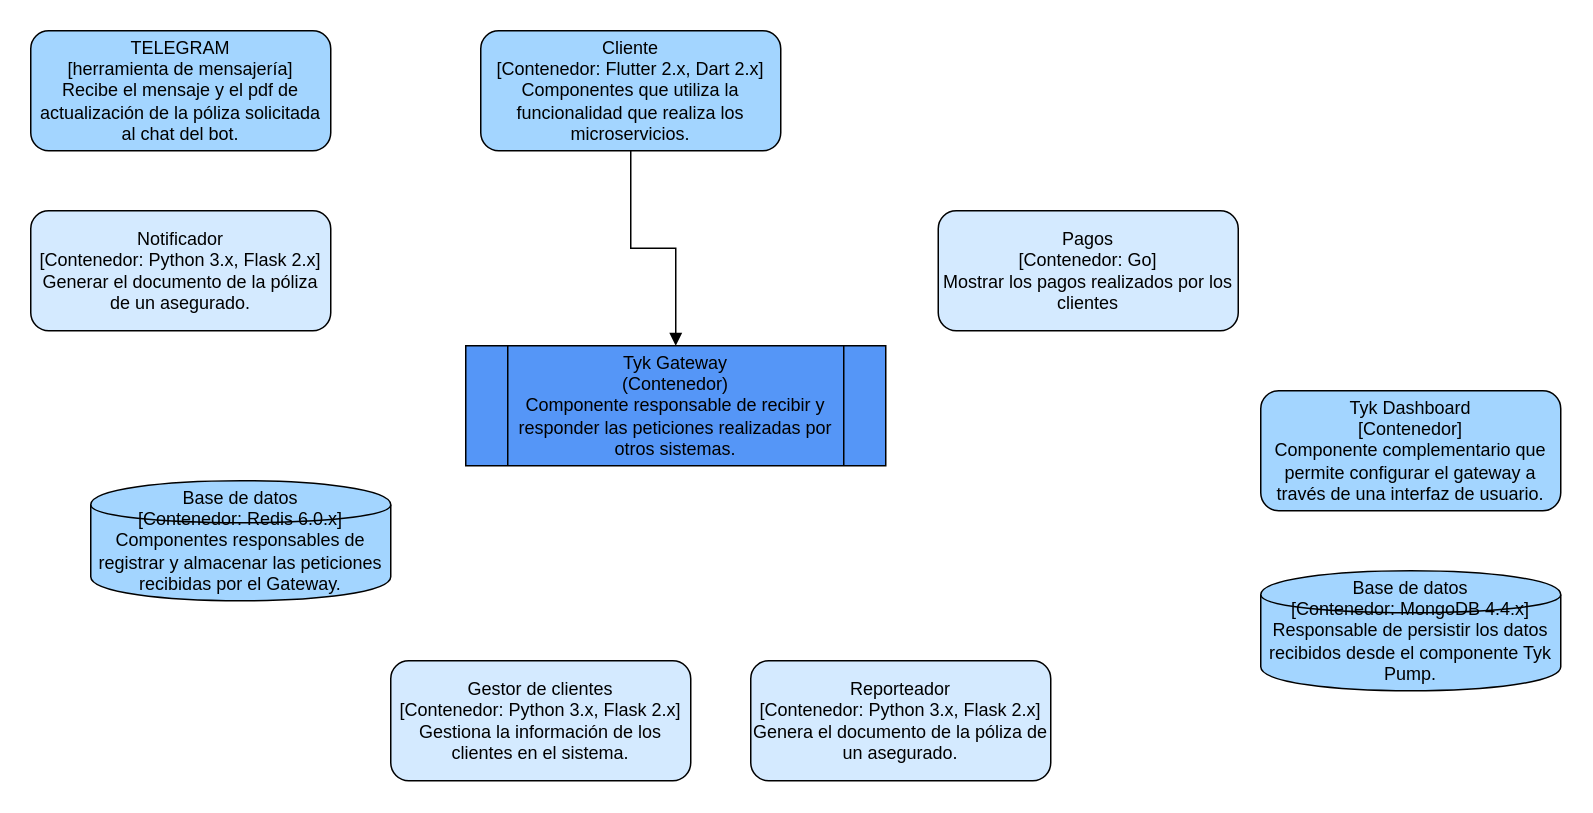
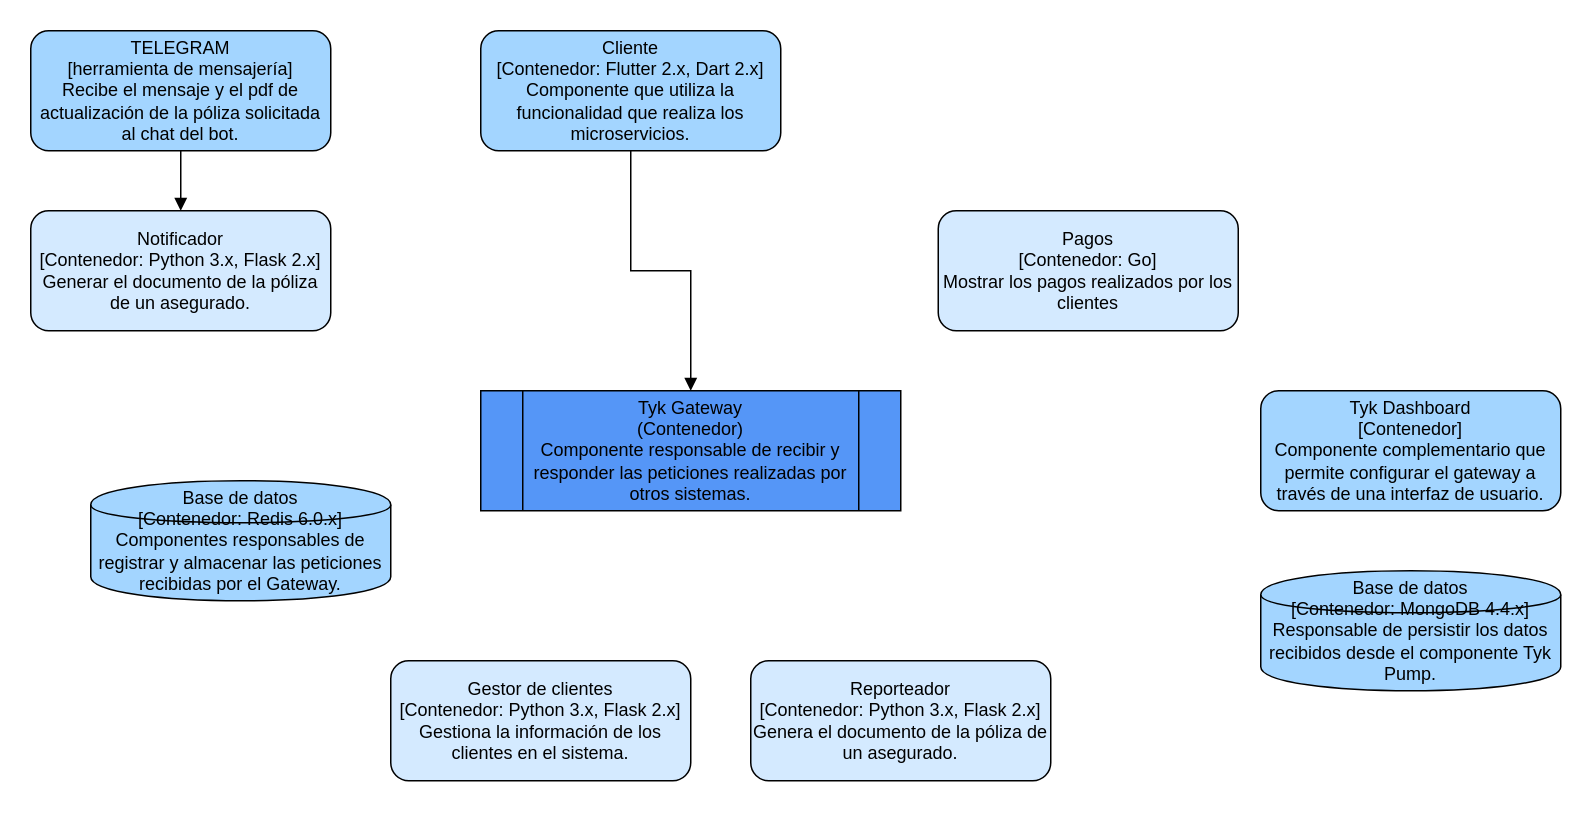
(631, 91) -> (631, 91)
none -> (181, 174)
(676, 406) -> (691, 451)
